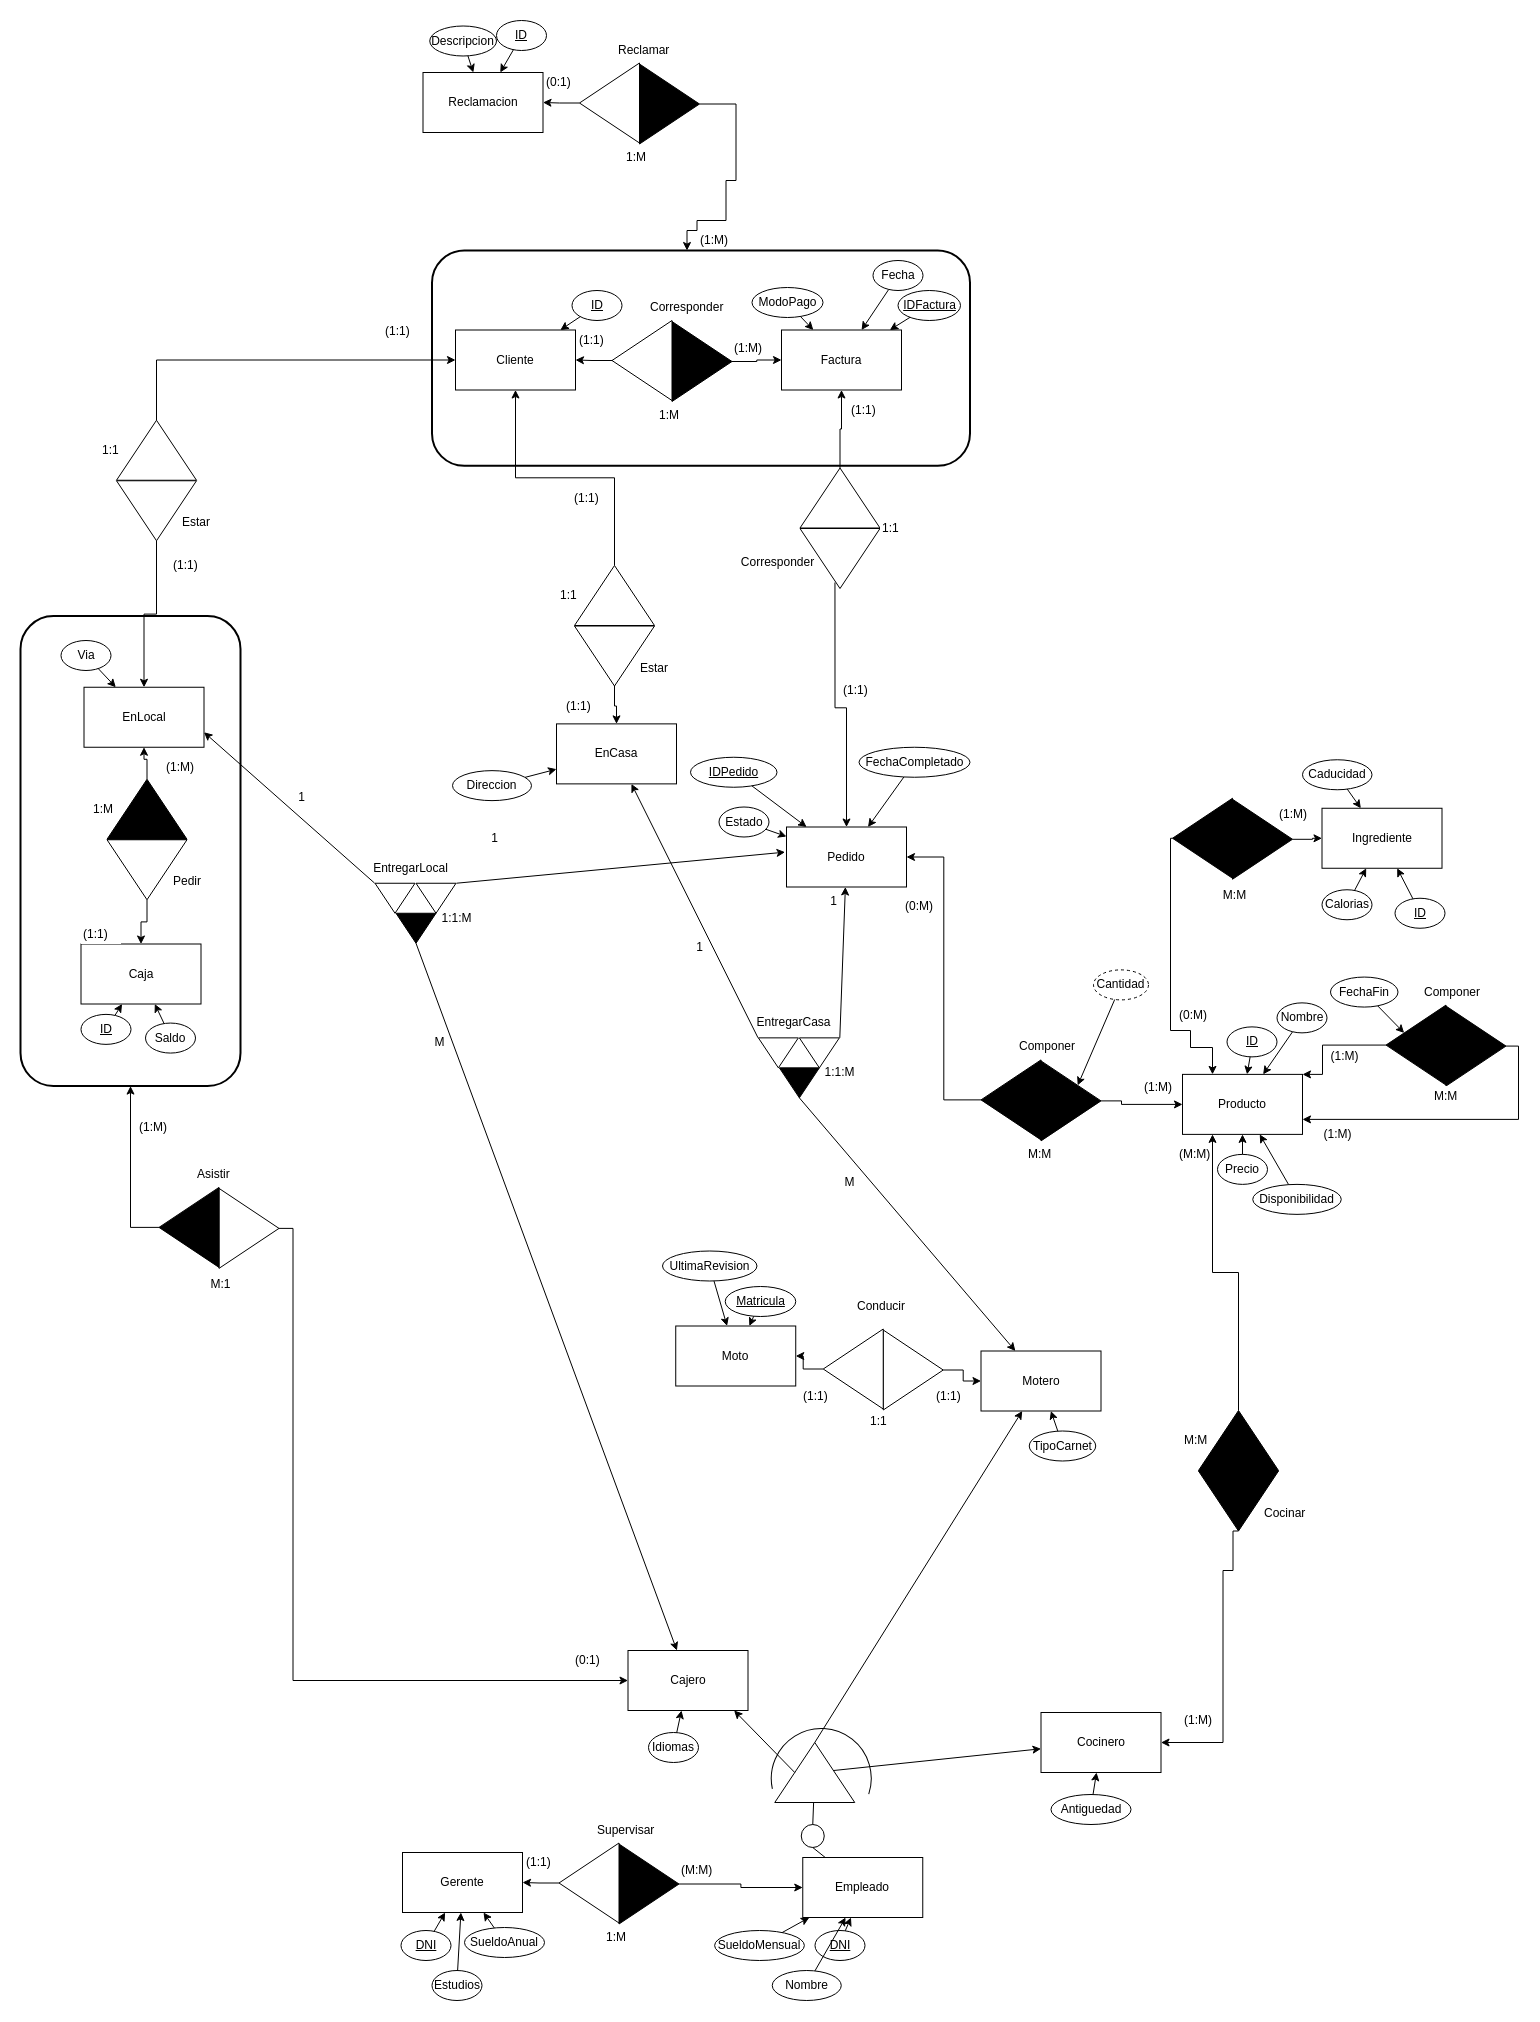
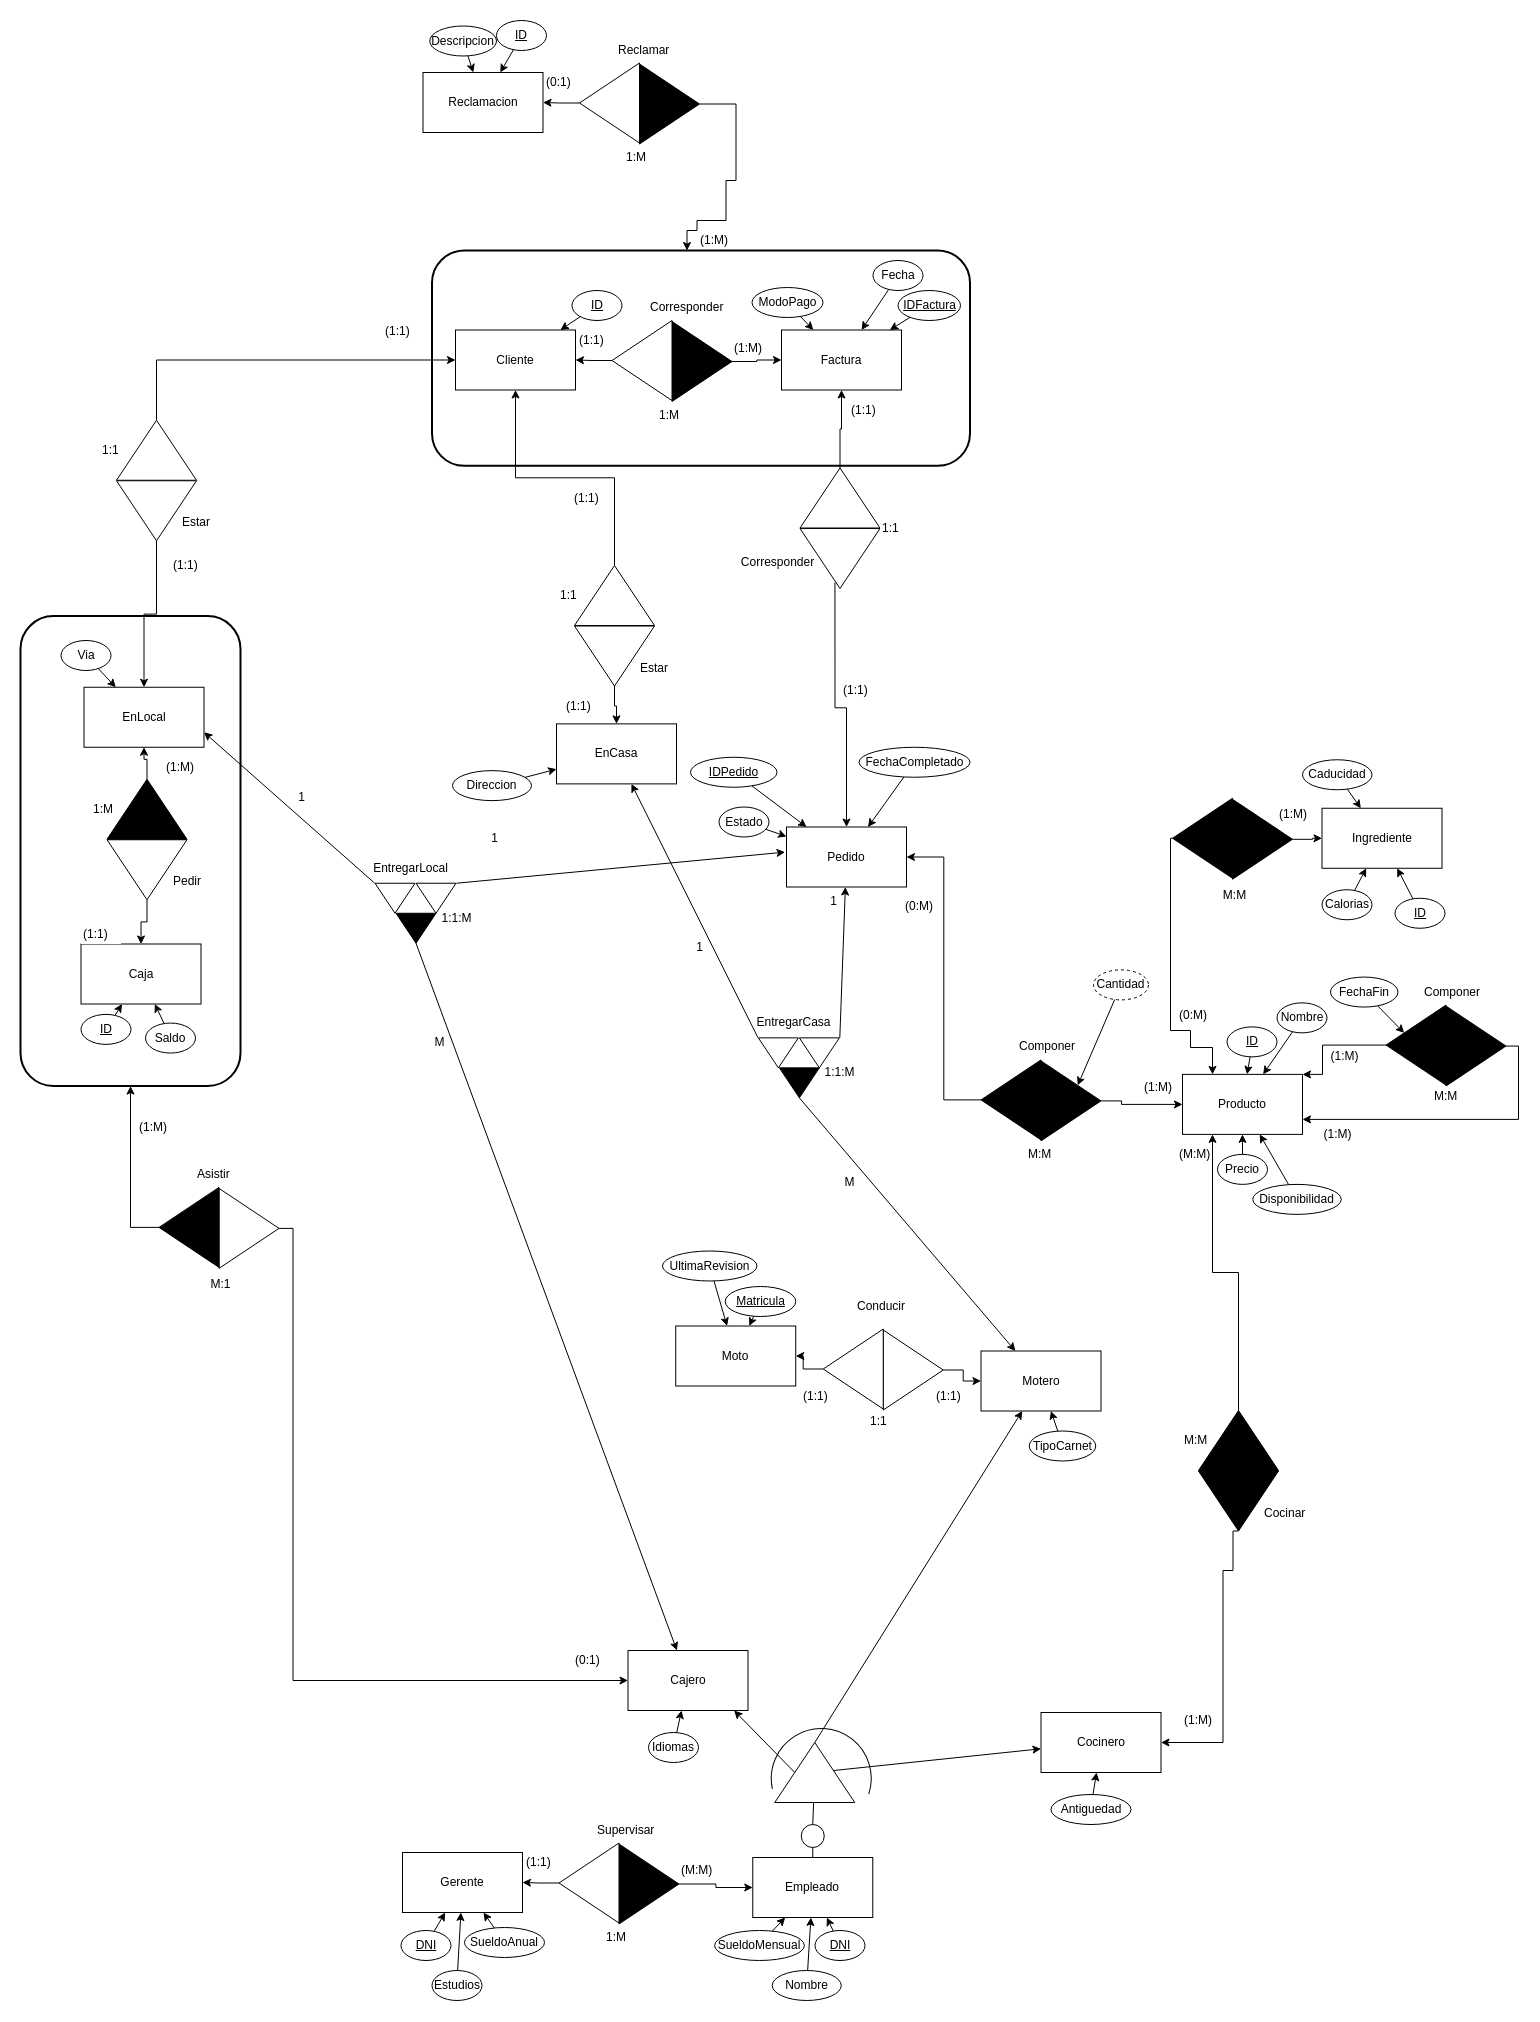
(863, 1888) -> (813, 1888)
